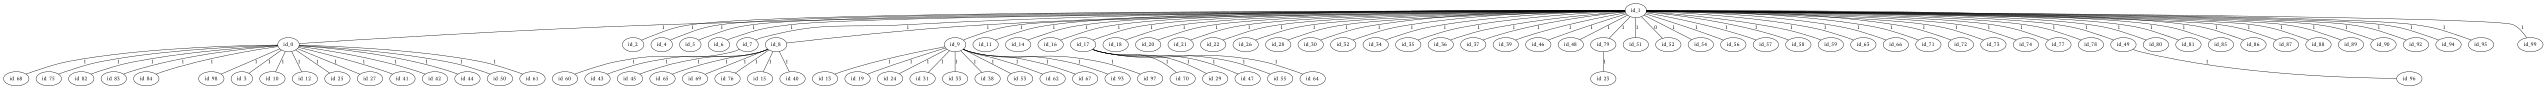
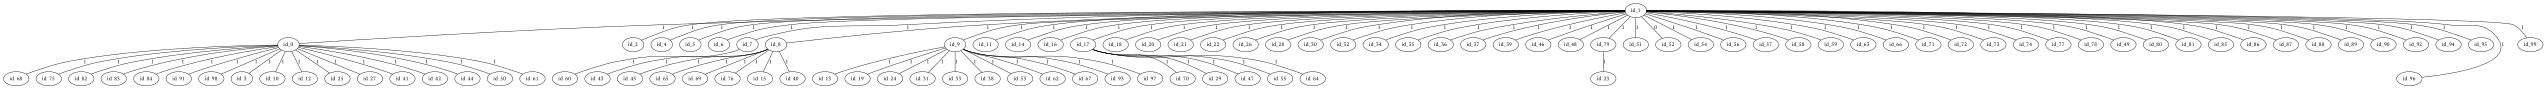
(2264, 72) -> (2124, 15)
none -> (179, 79)
